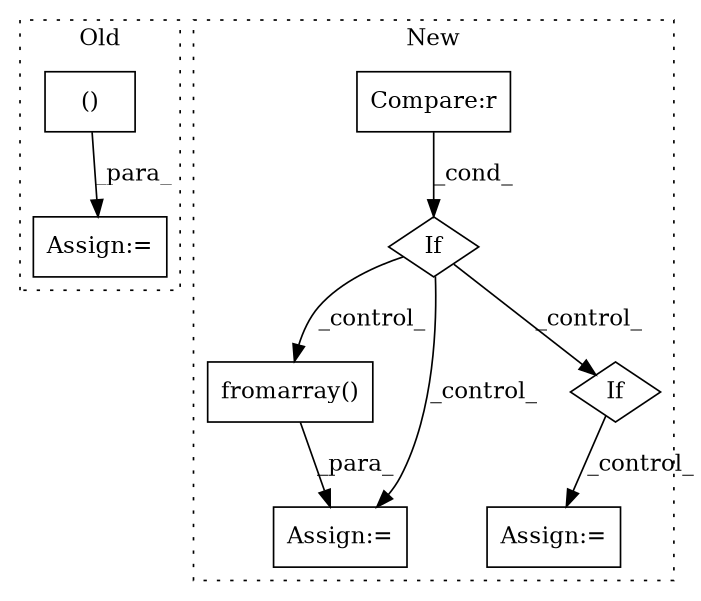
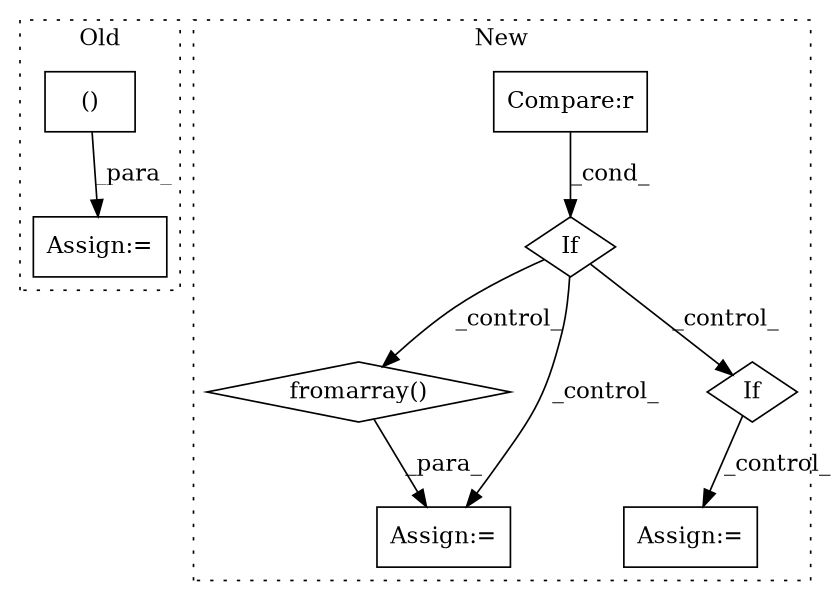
(290, 392) -> (359, 392)
